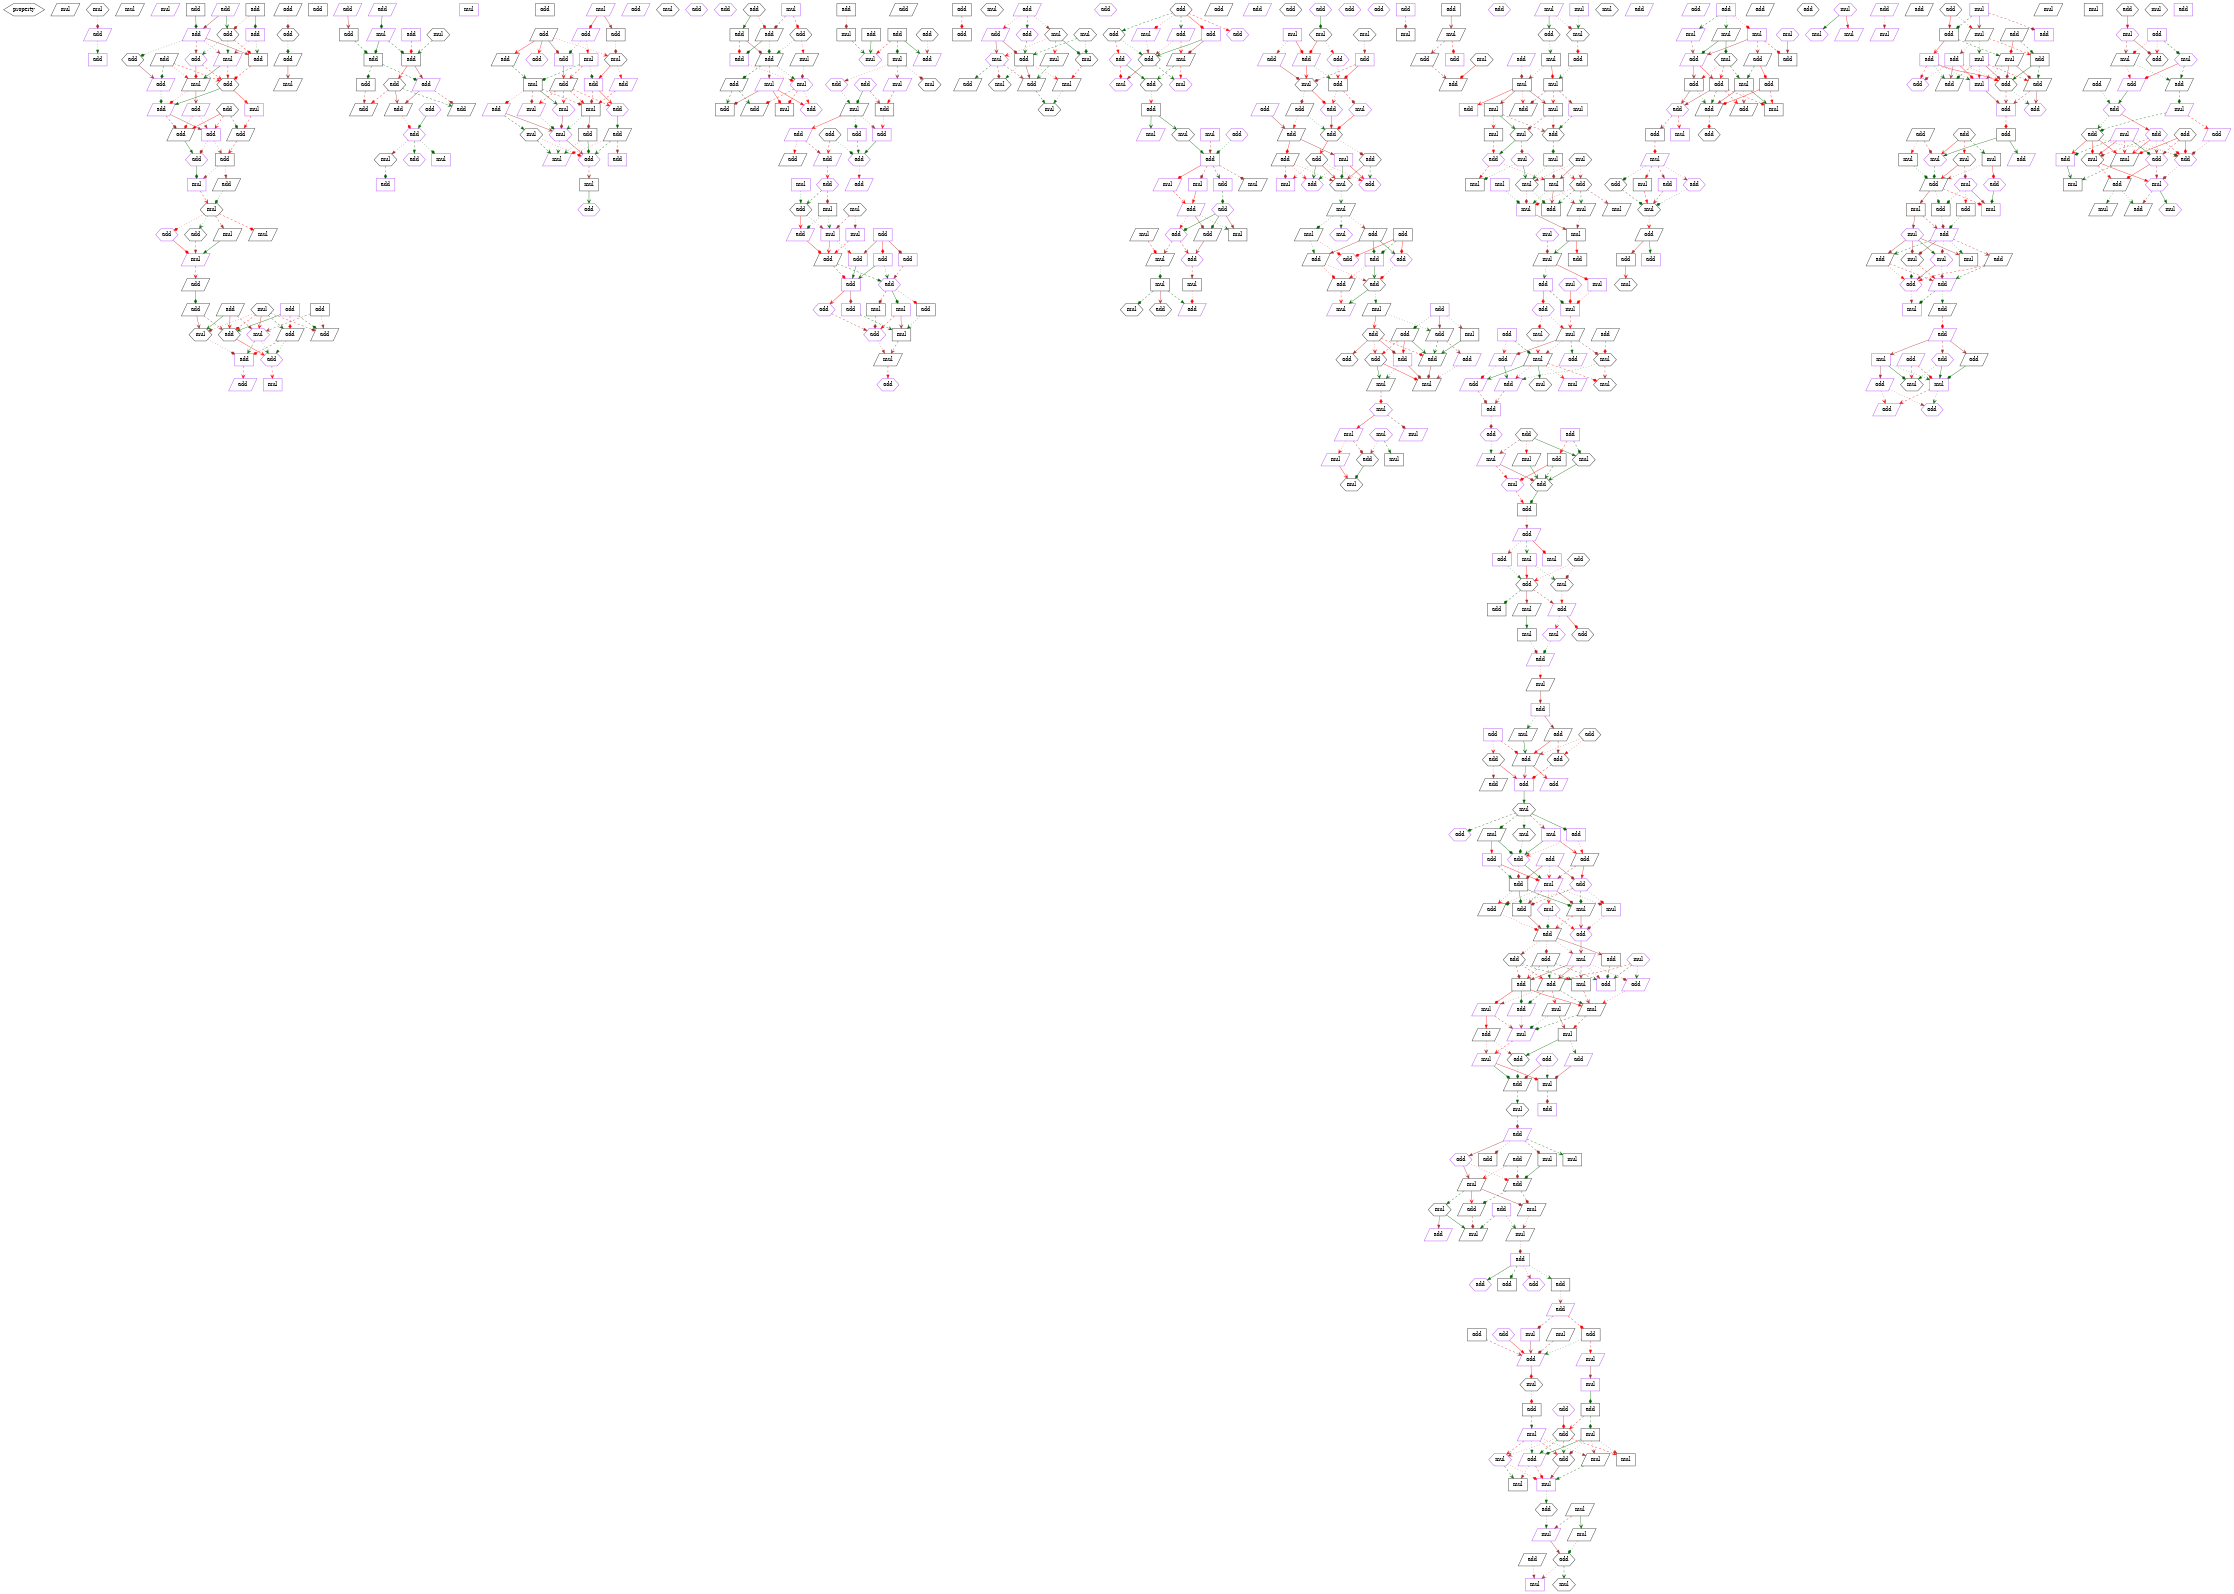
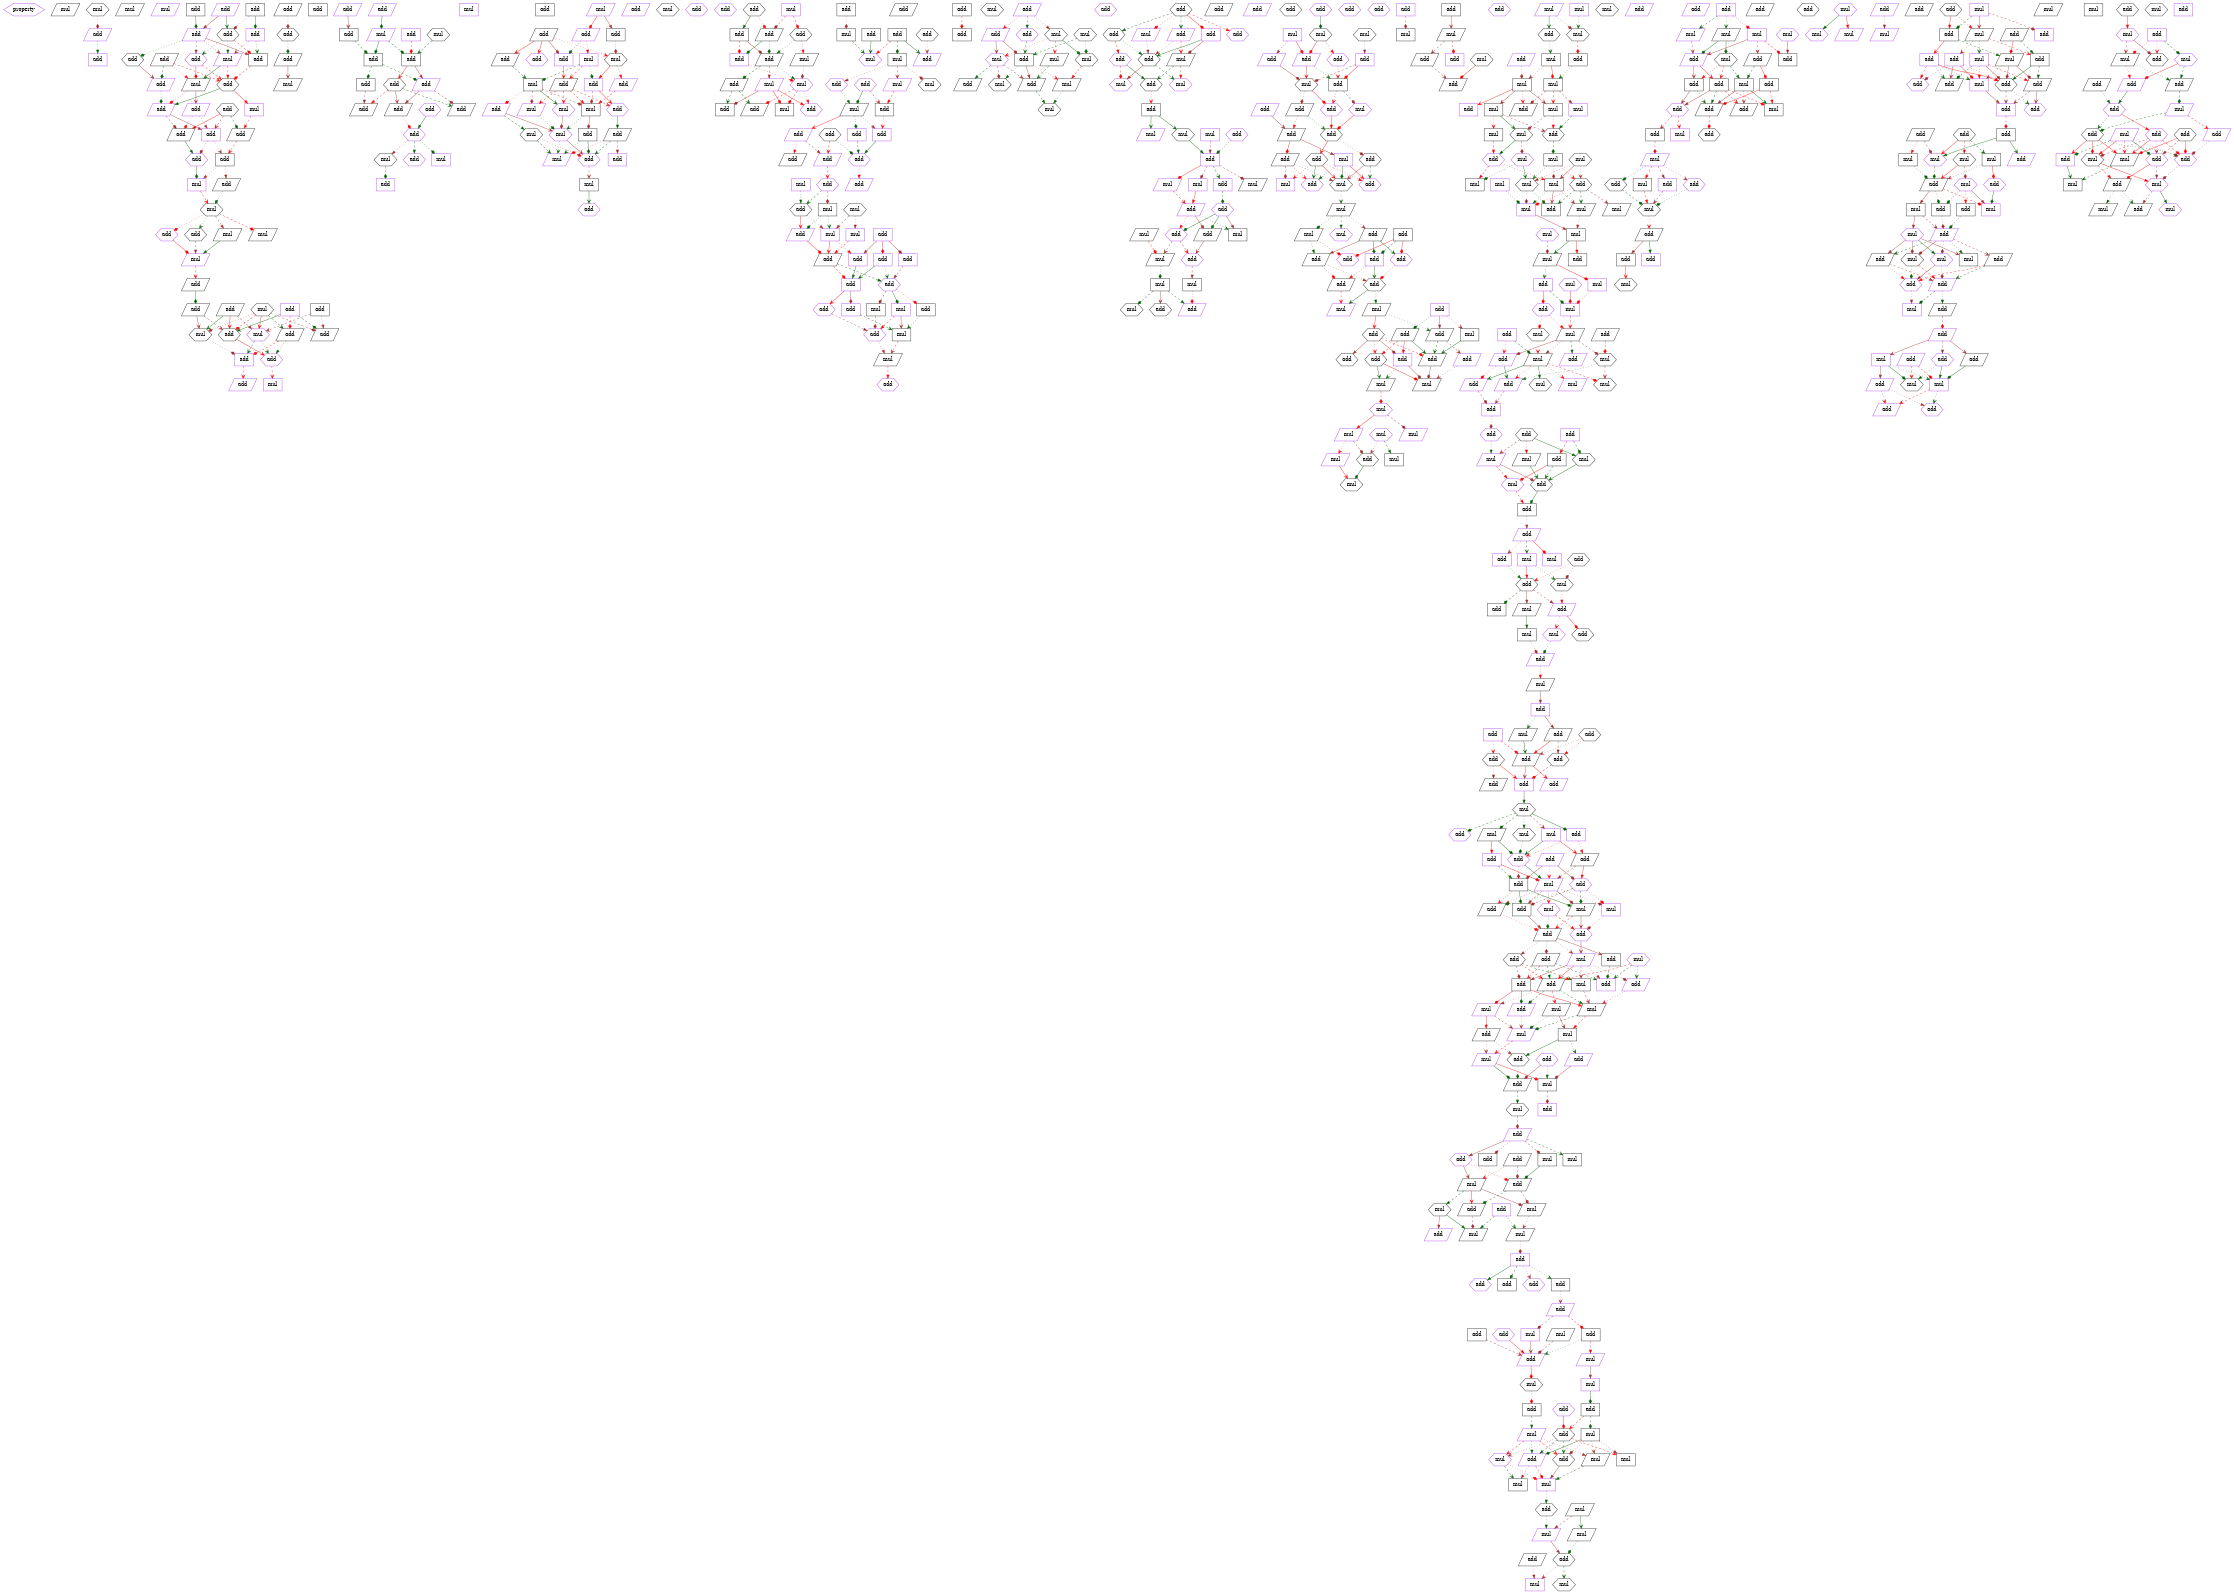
(24, 10) -> (24, 10)
